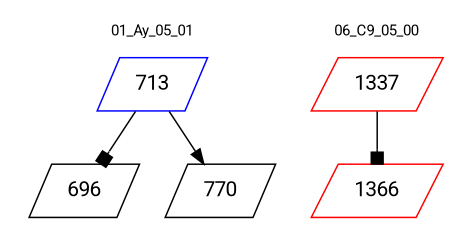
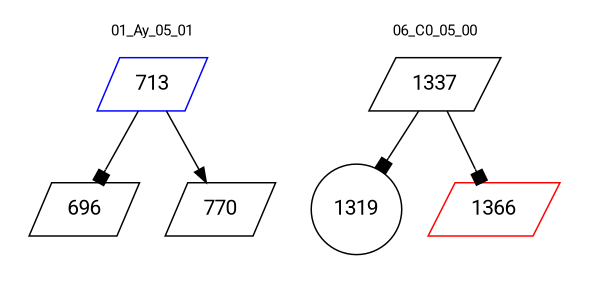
(377, 32) -> (436, 32)
(377, 84) -> (435, 84)
none -> (356, 209)
